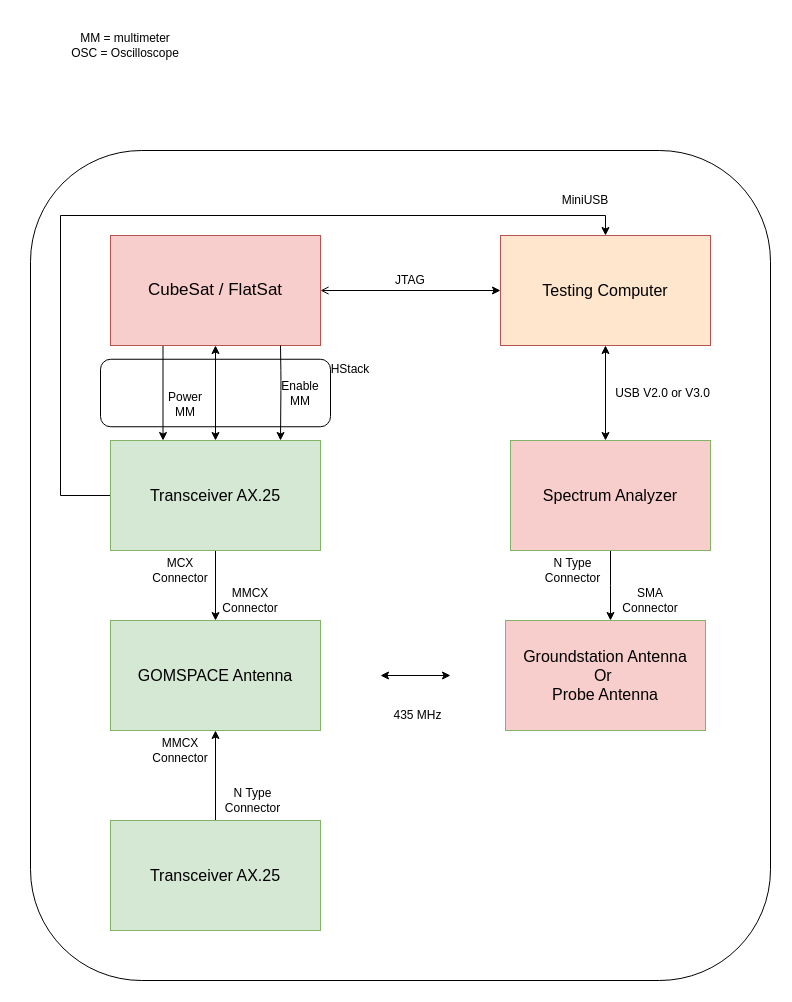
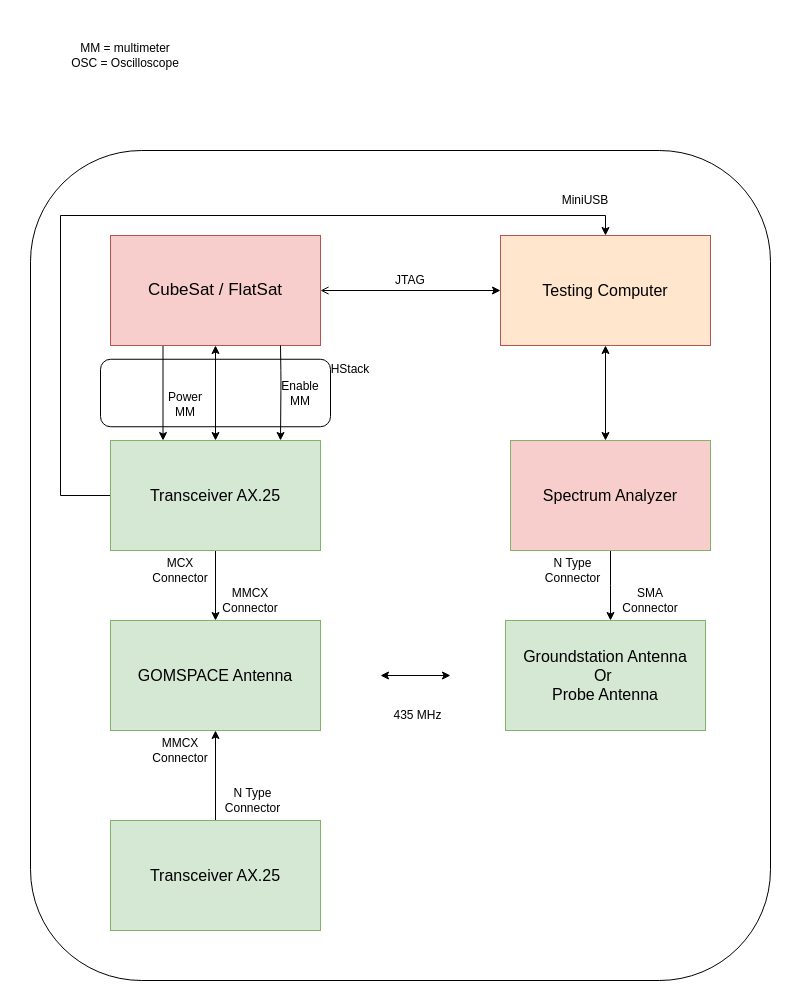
(126, 46) -> (126, 56)
(663, 393) -> none
(606, 676) -> (606, 676)
